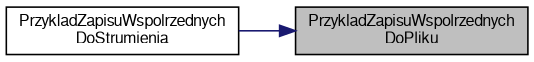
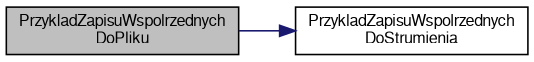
(259, 31) -> (259, 31)
